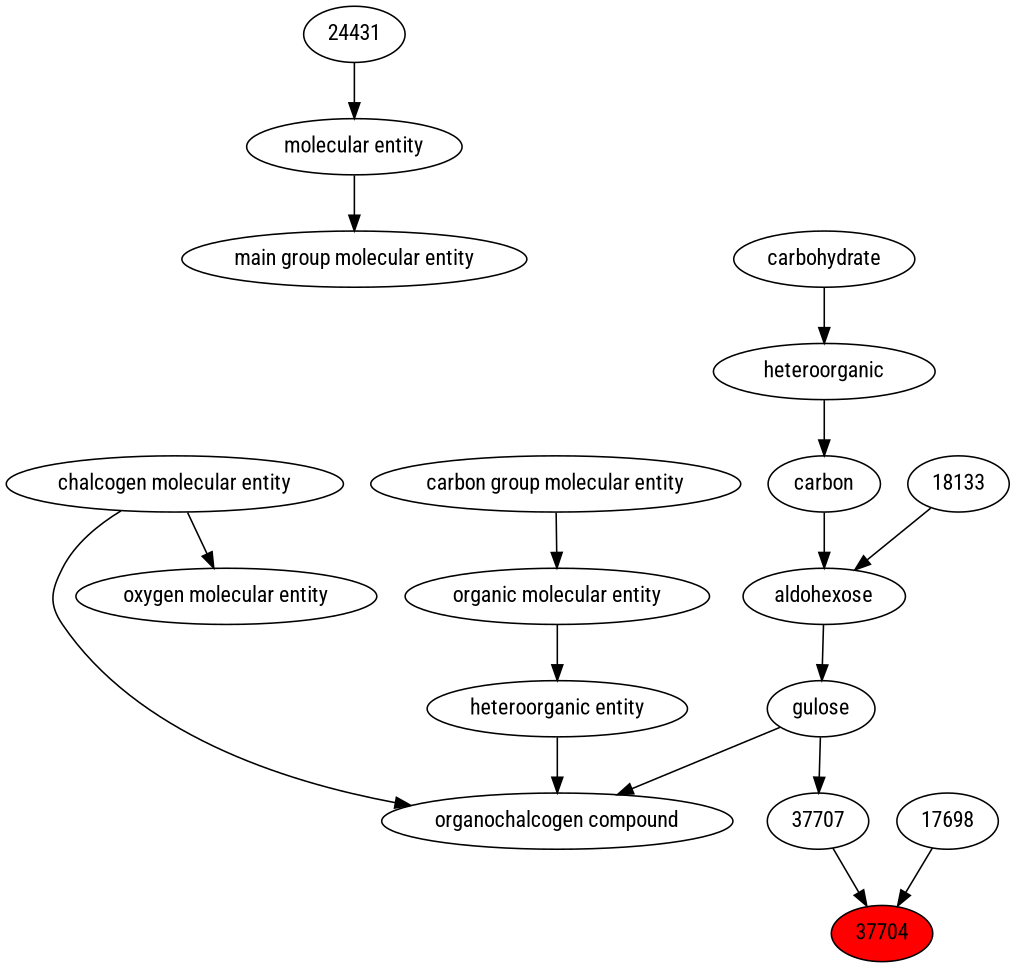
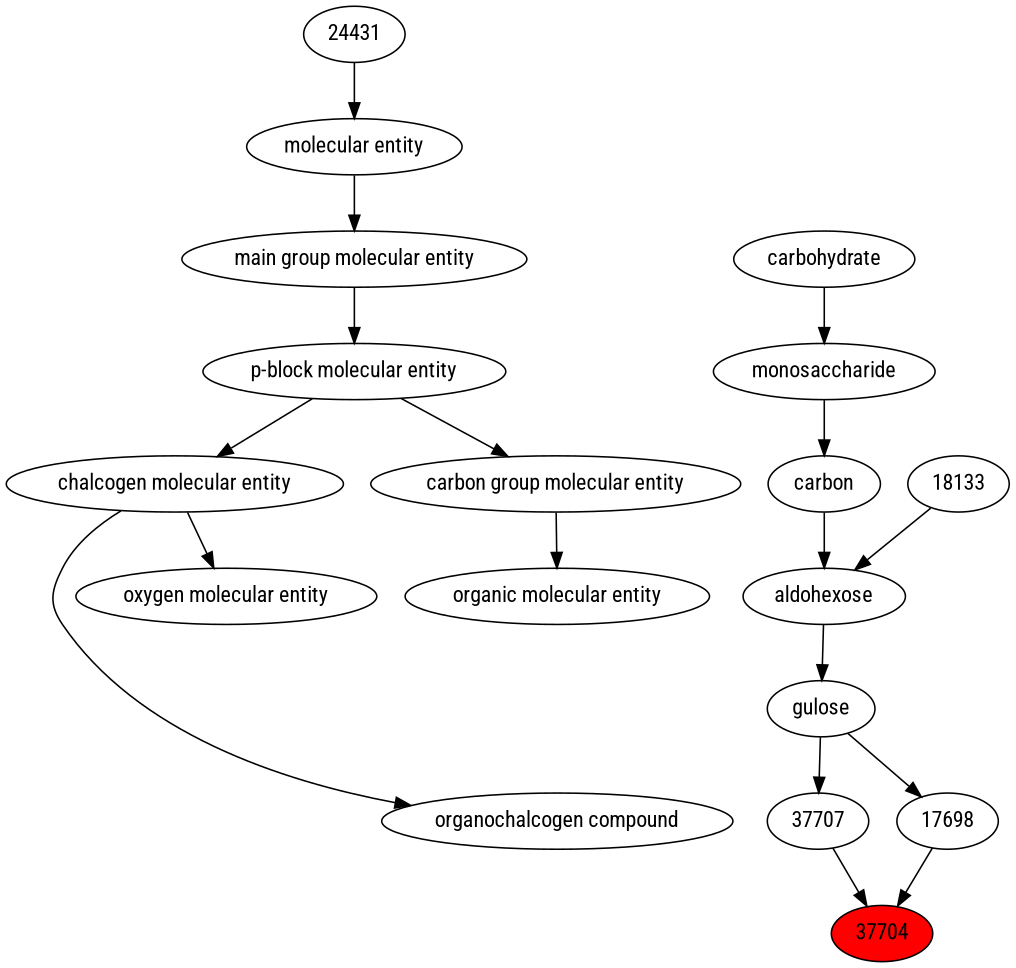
none -> (354, 372)
(824, 372) -> (824, 372)
(557, 709) -> none
(706, 758) -> (878, 760)
